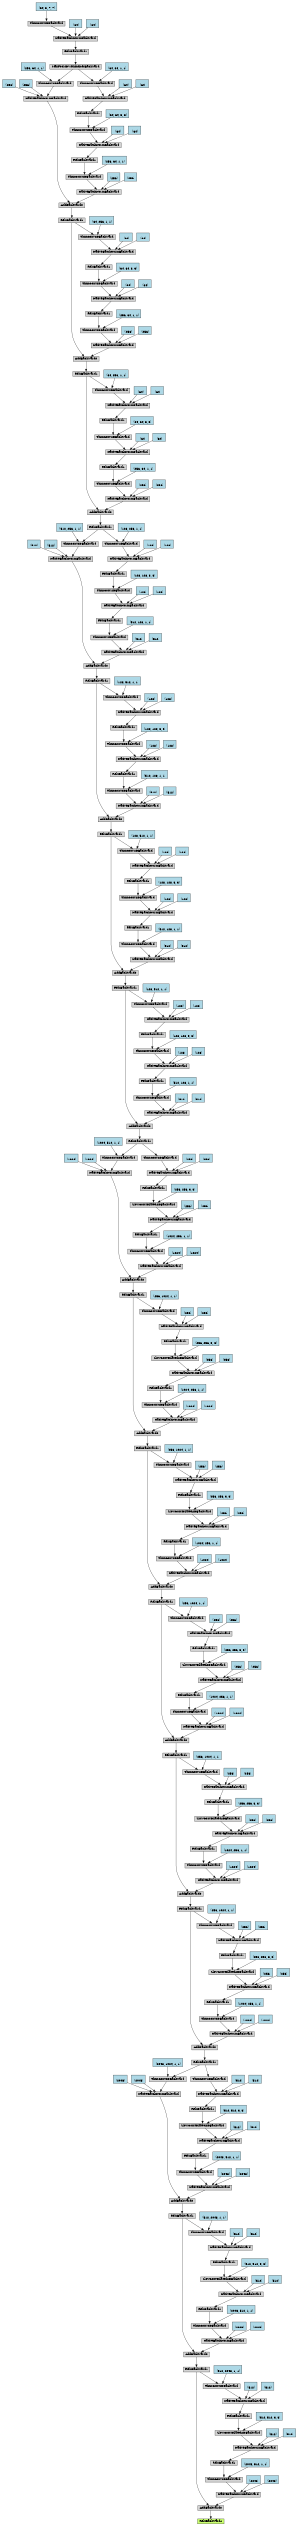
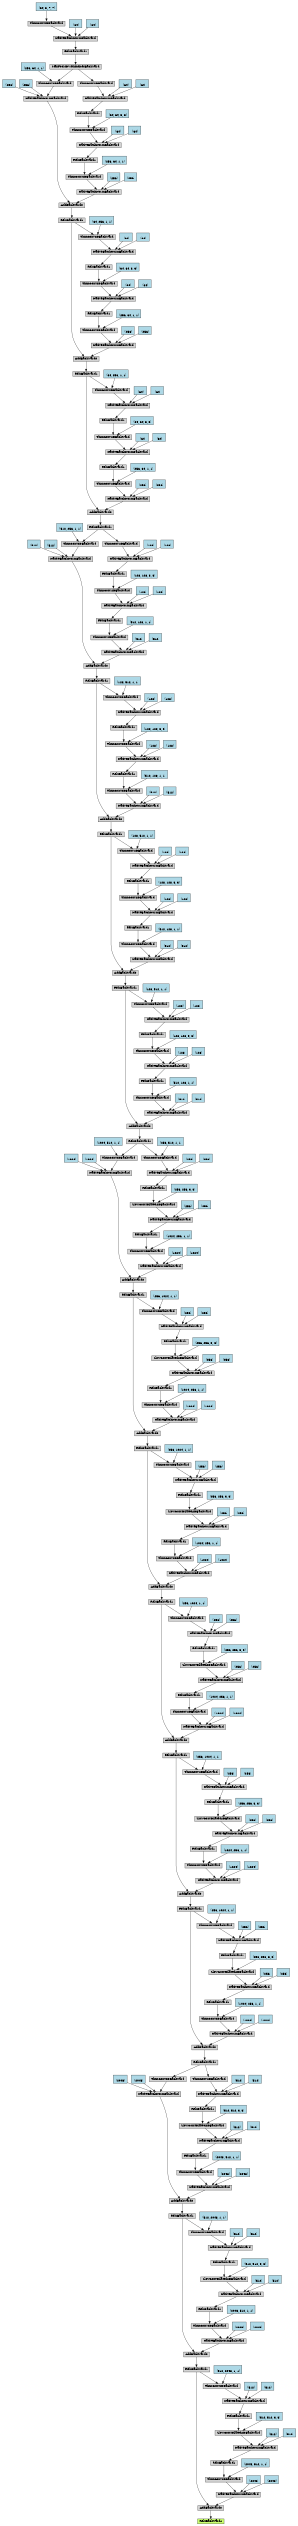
(117, 67) -> none
(131, 528) -> none
none -> (170, 1142)
(168, 2063) -> none
